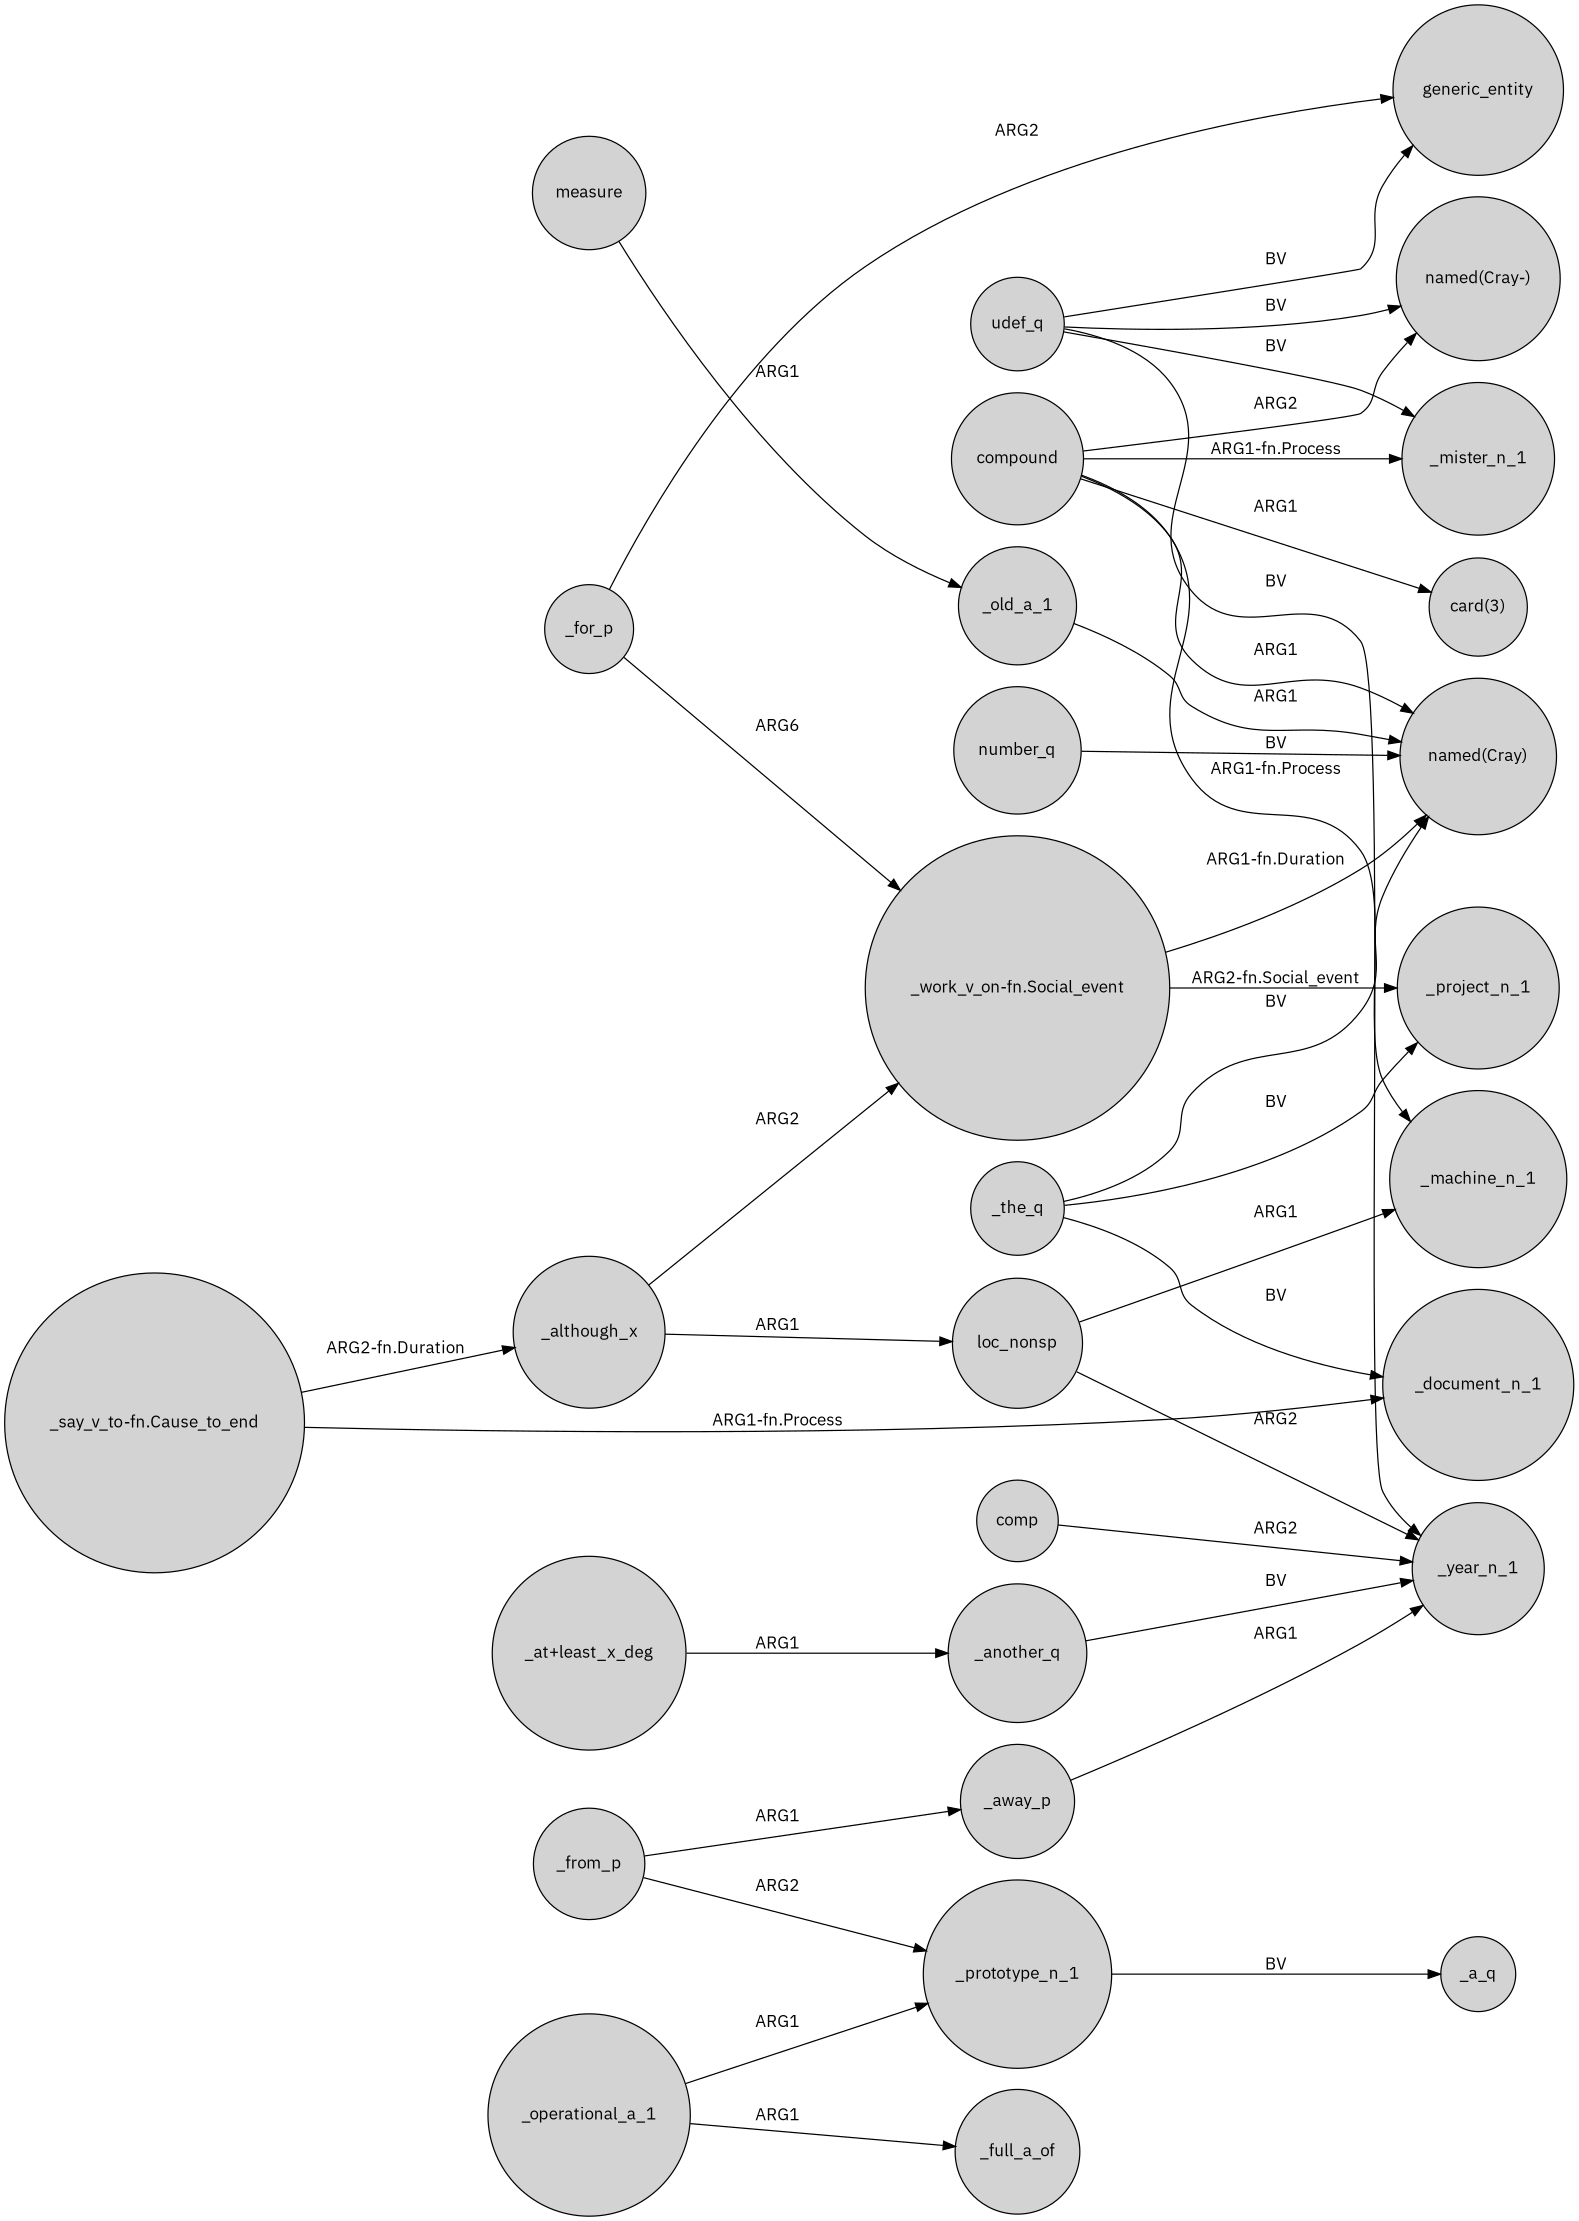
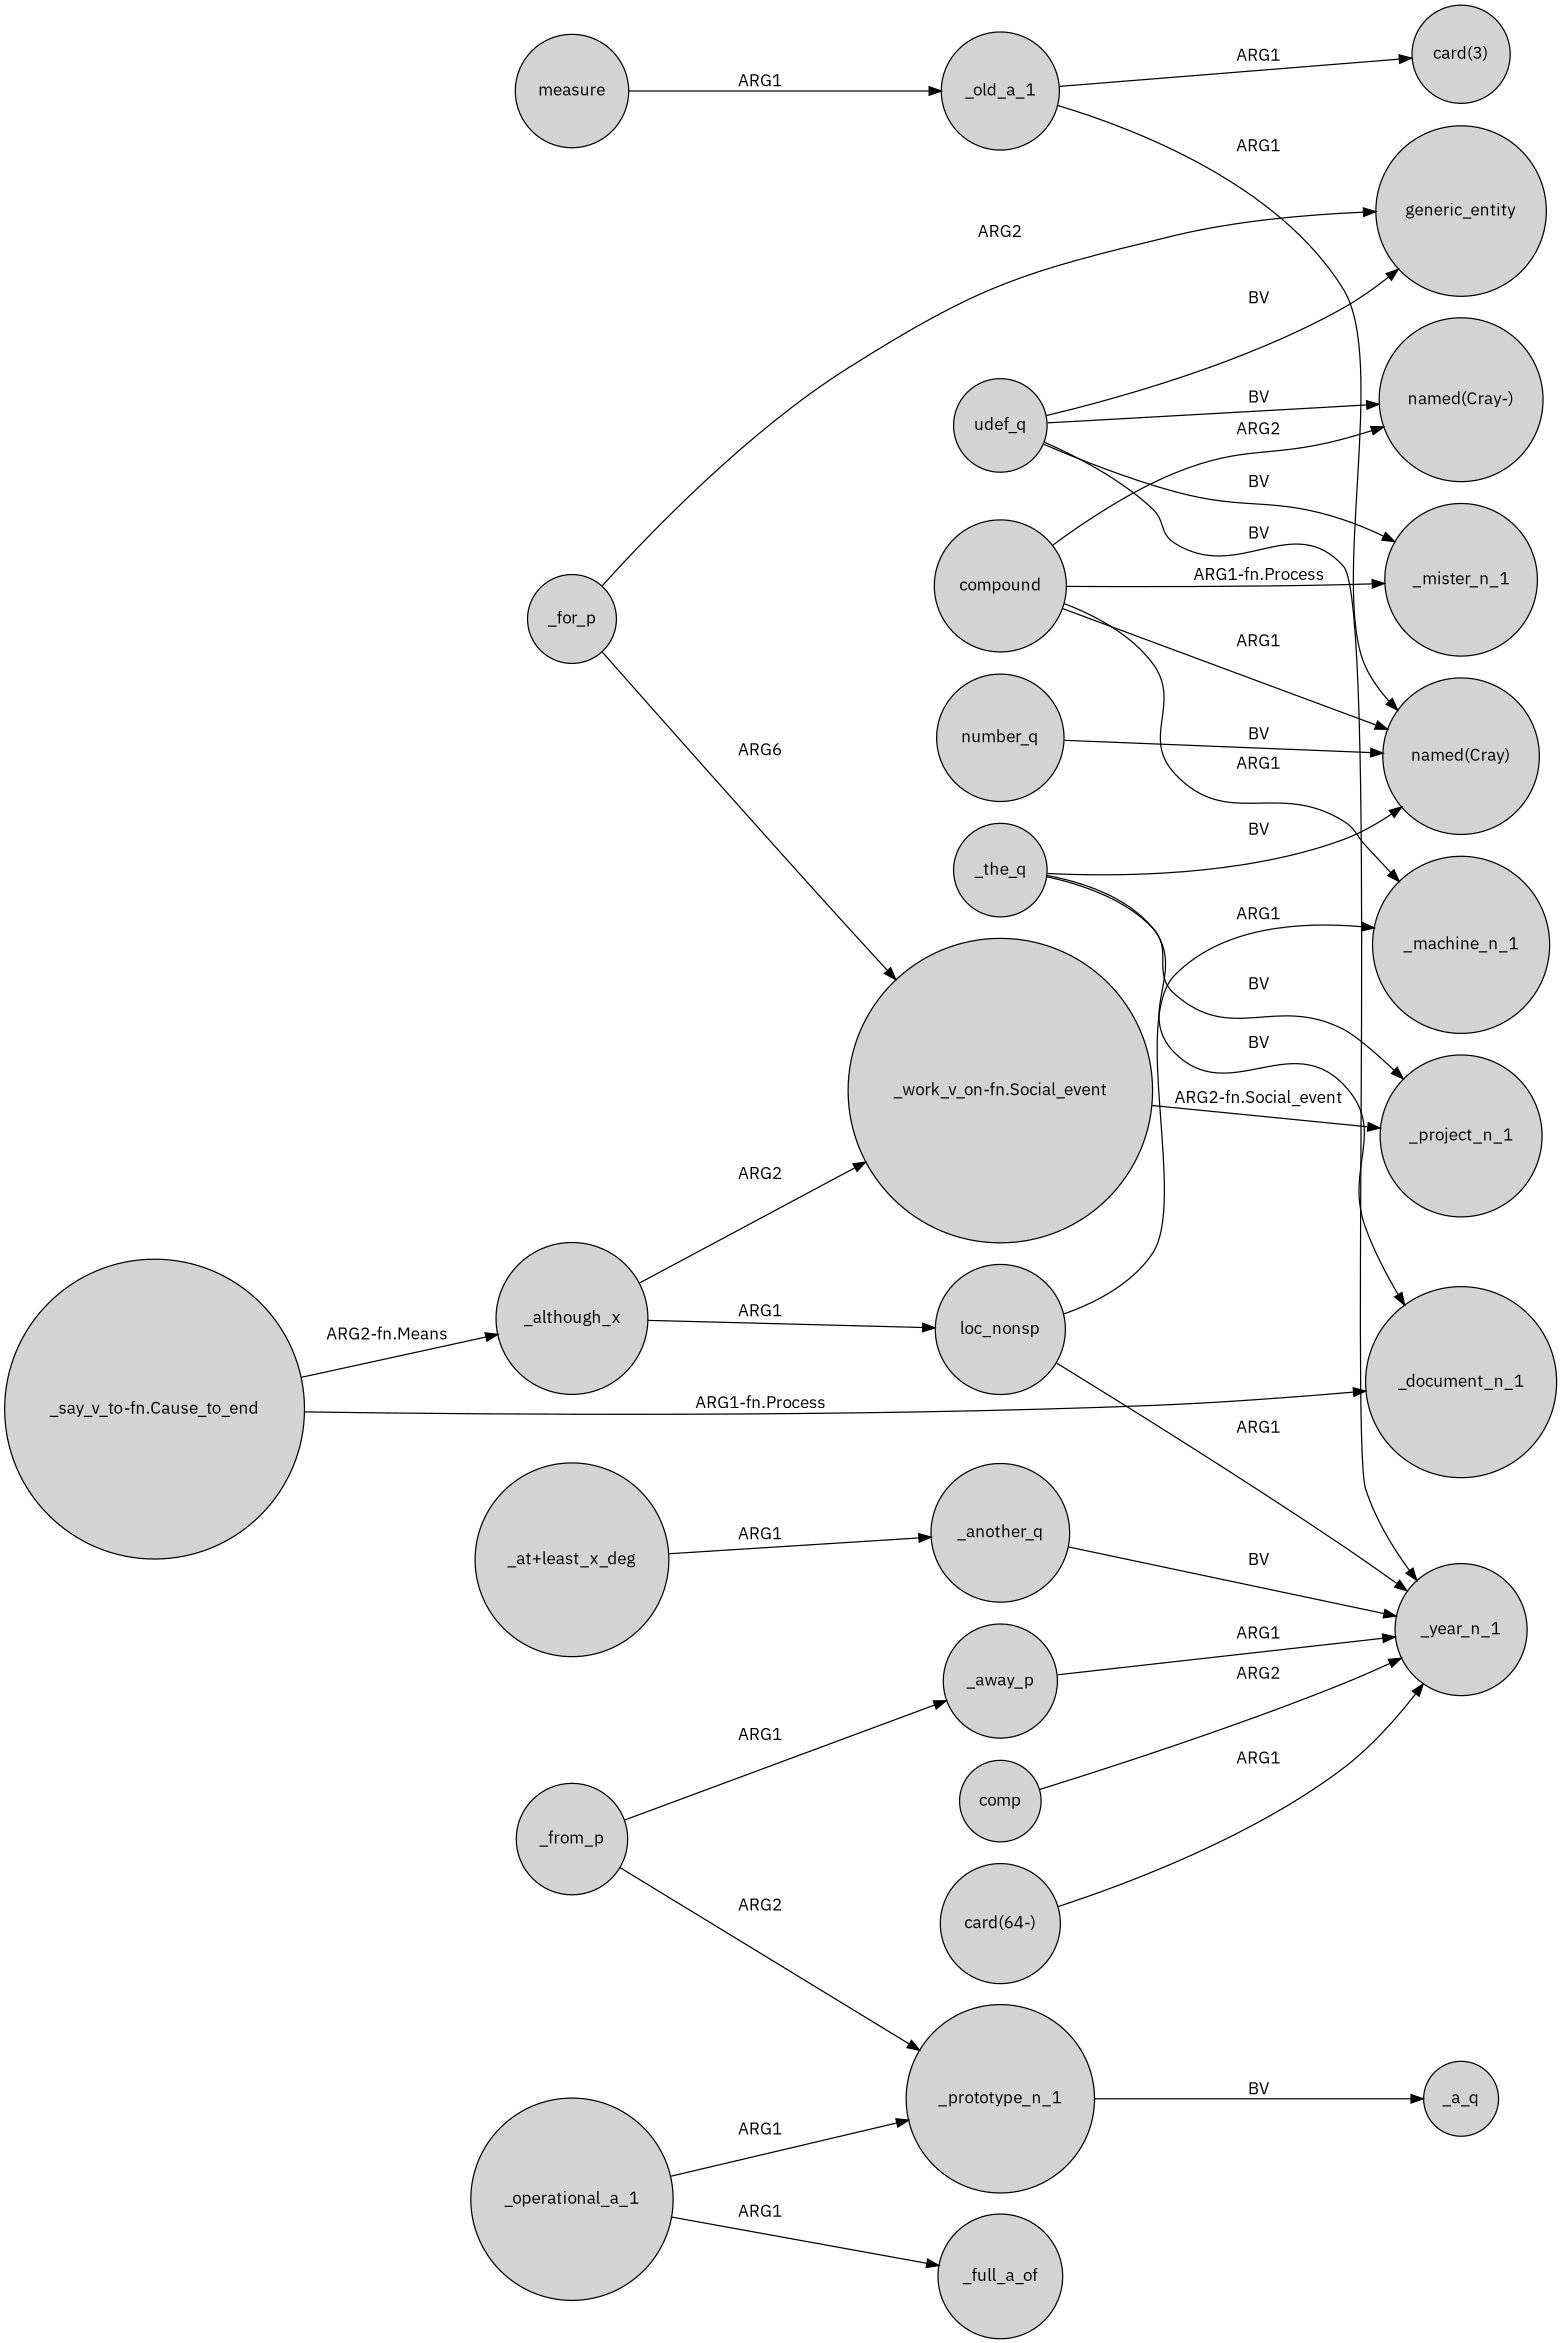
(1250, 534) -> (1229, 73)
(1276, 769) -> (1259, 764)
(1299, 902) -> none
(396, 1349) -> (388, 1335)
(1276, 1420) -> (1259, 1428)
none -> (1000, 1924)
